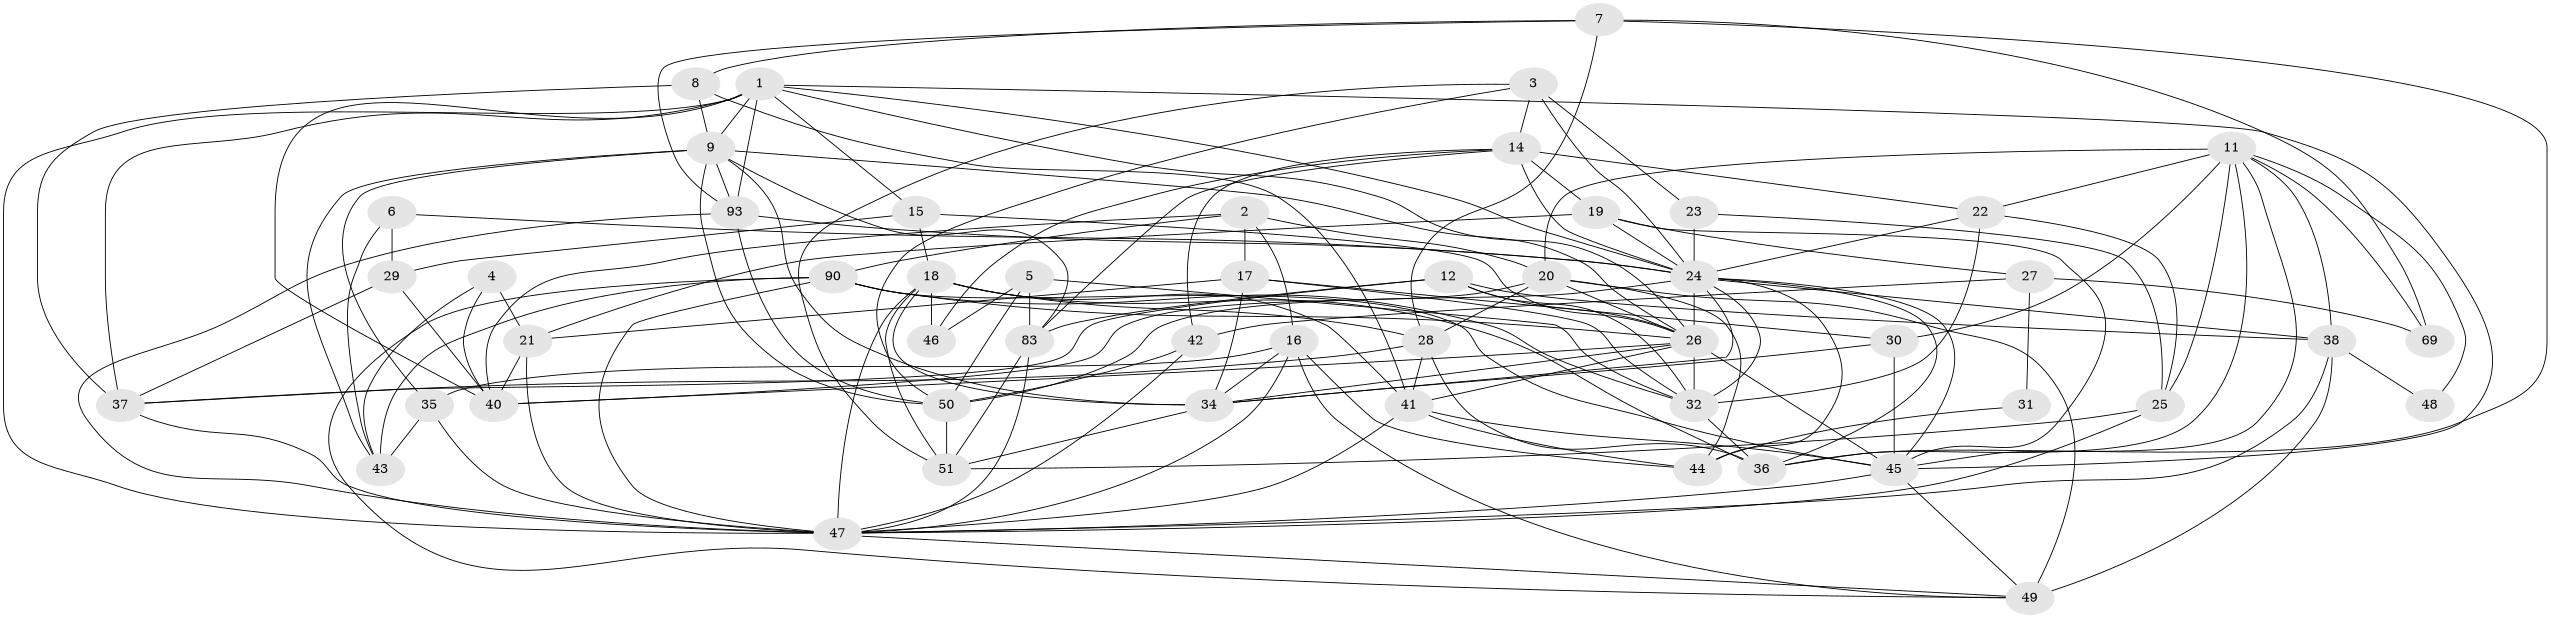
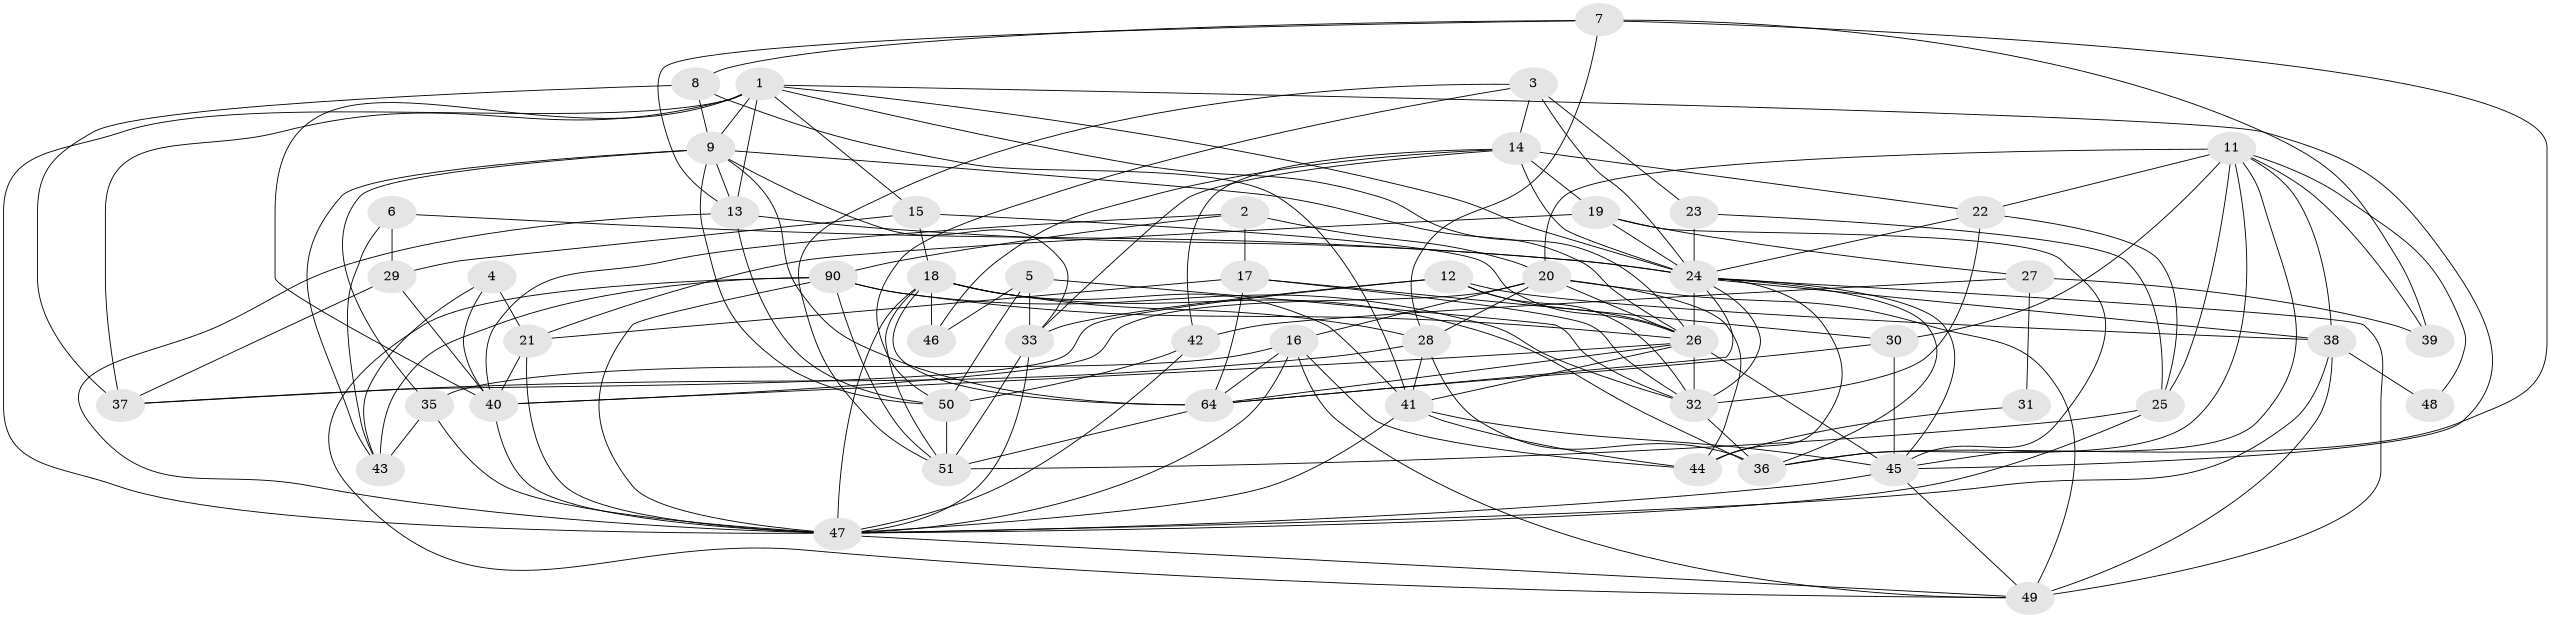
(735, 213) -> (735, 213)
(1282, 273) -> (1436, 305)
(1168, 324) -> (2269, 314)
(1030, 341) -> (1030, 341)
(2430, 341) -> (2430, 341)
(1475, 342) -> (860, 356)
(1209, 405) -> (1209, 405)
(334, 476) -> (545, 493)
